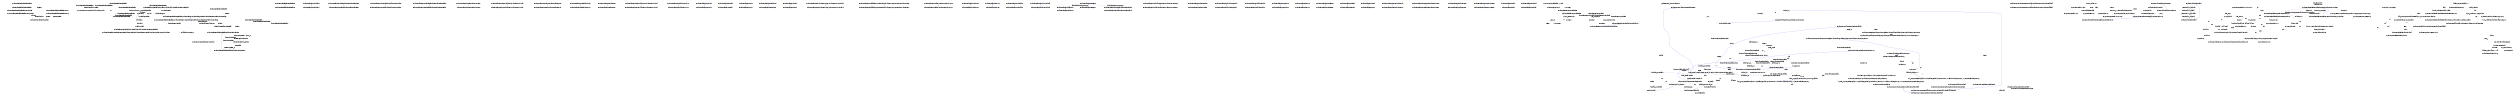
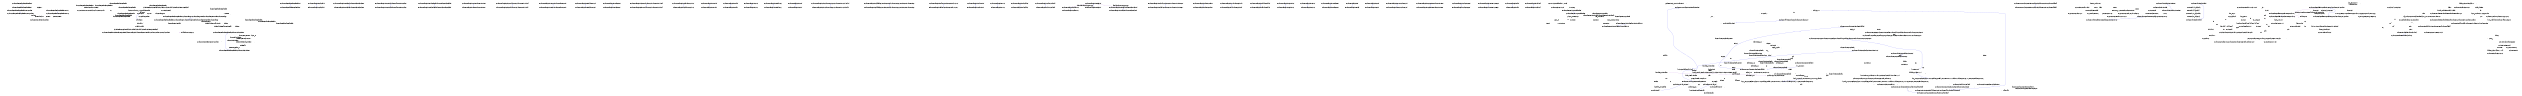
(1348, 4) -> (1352, 4)
